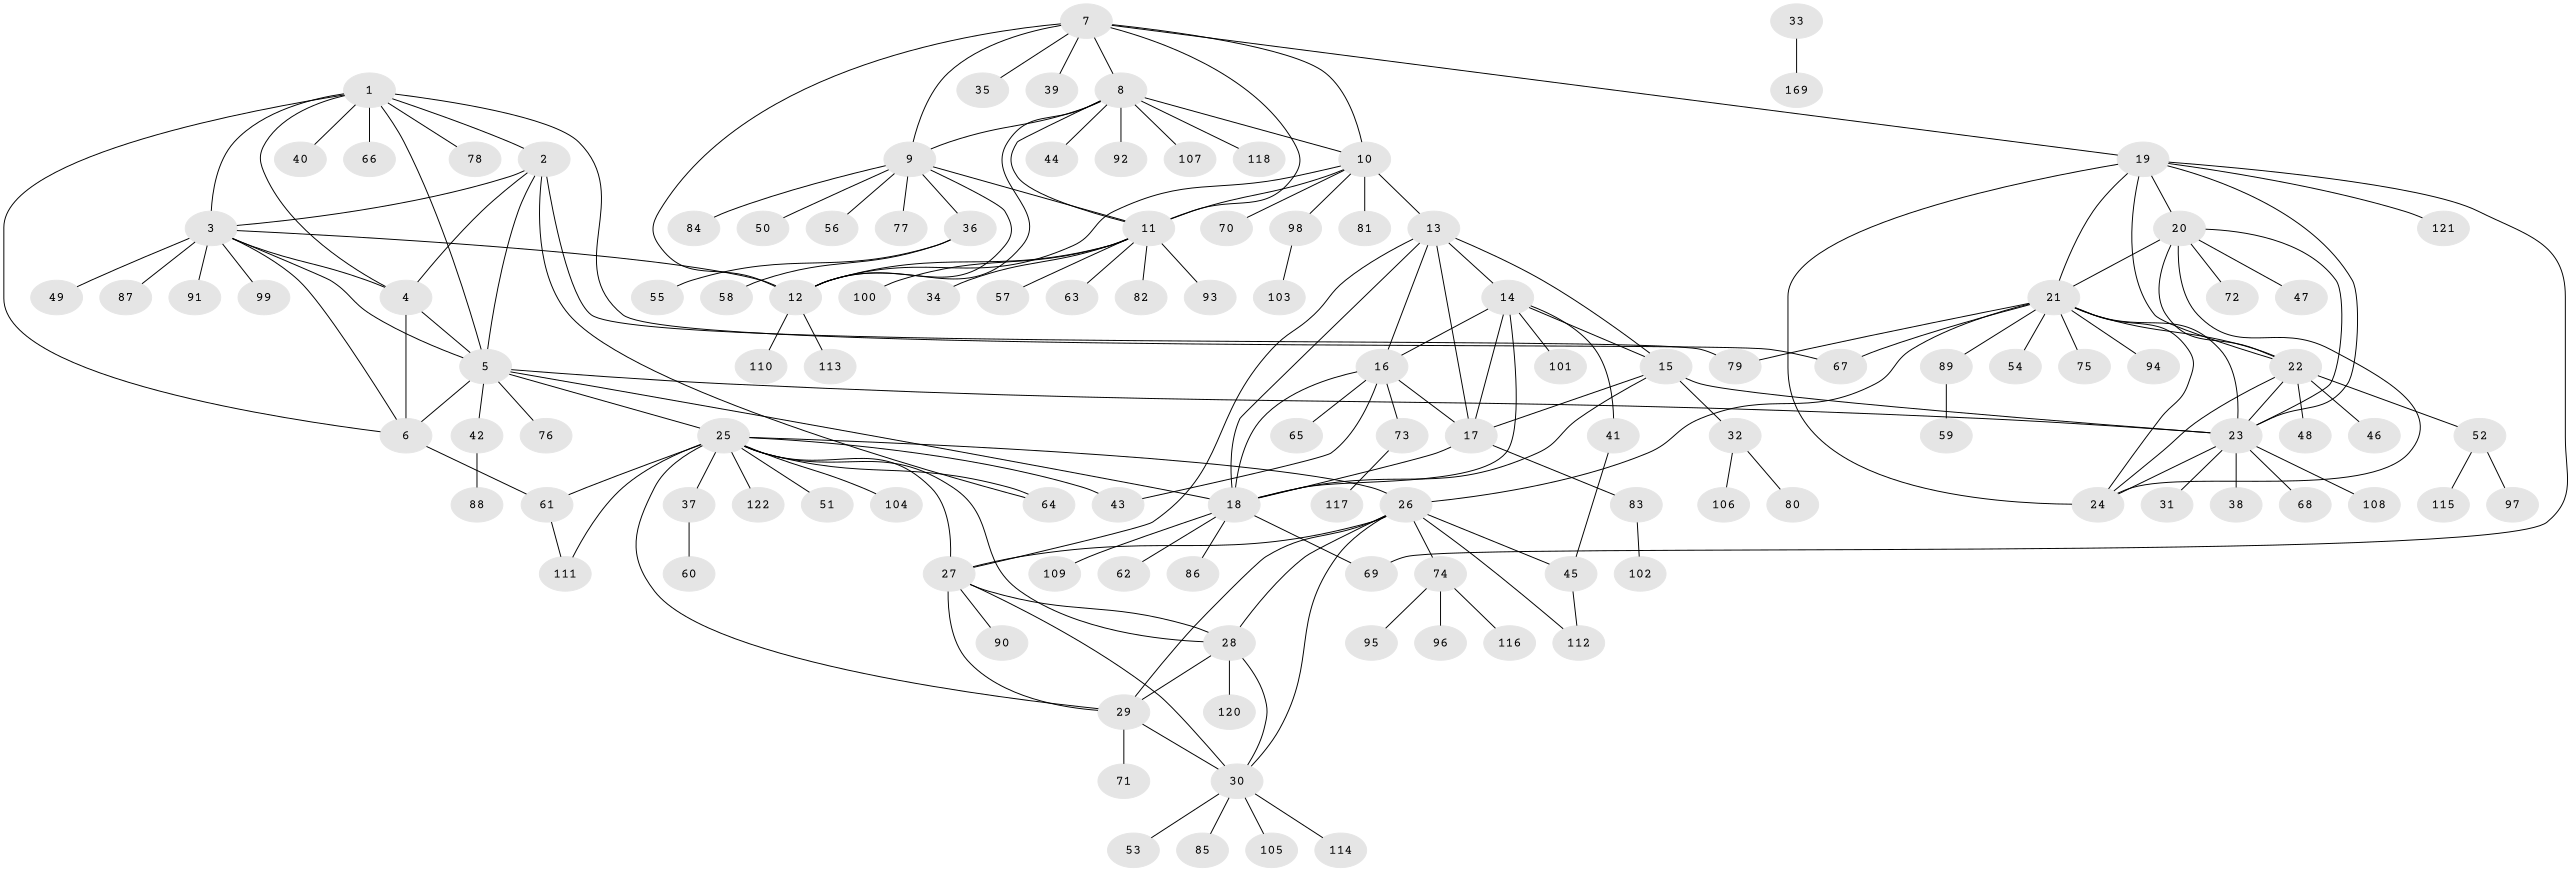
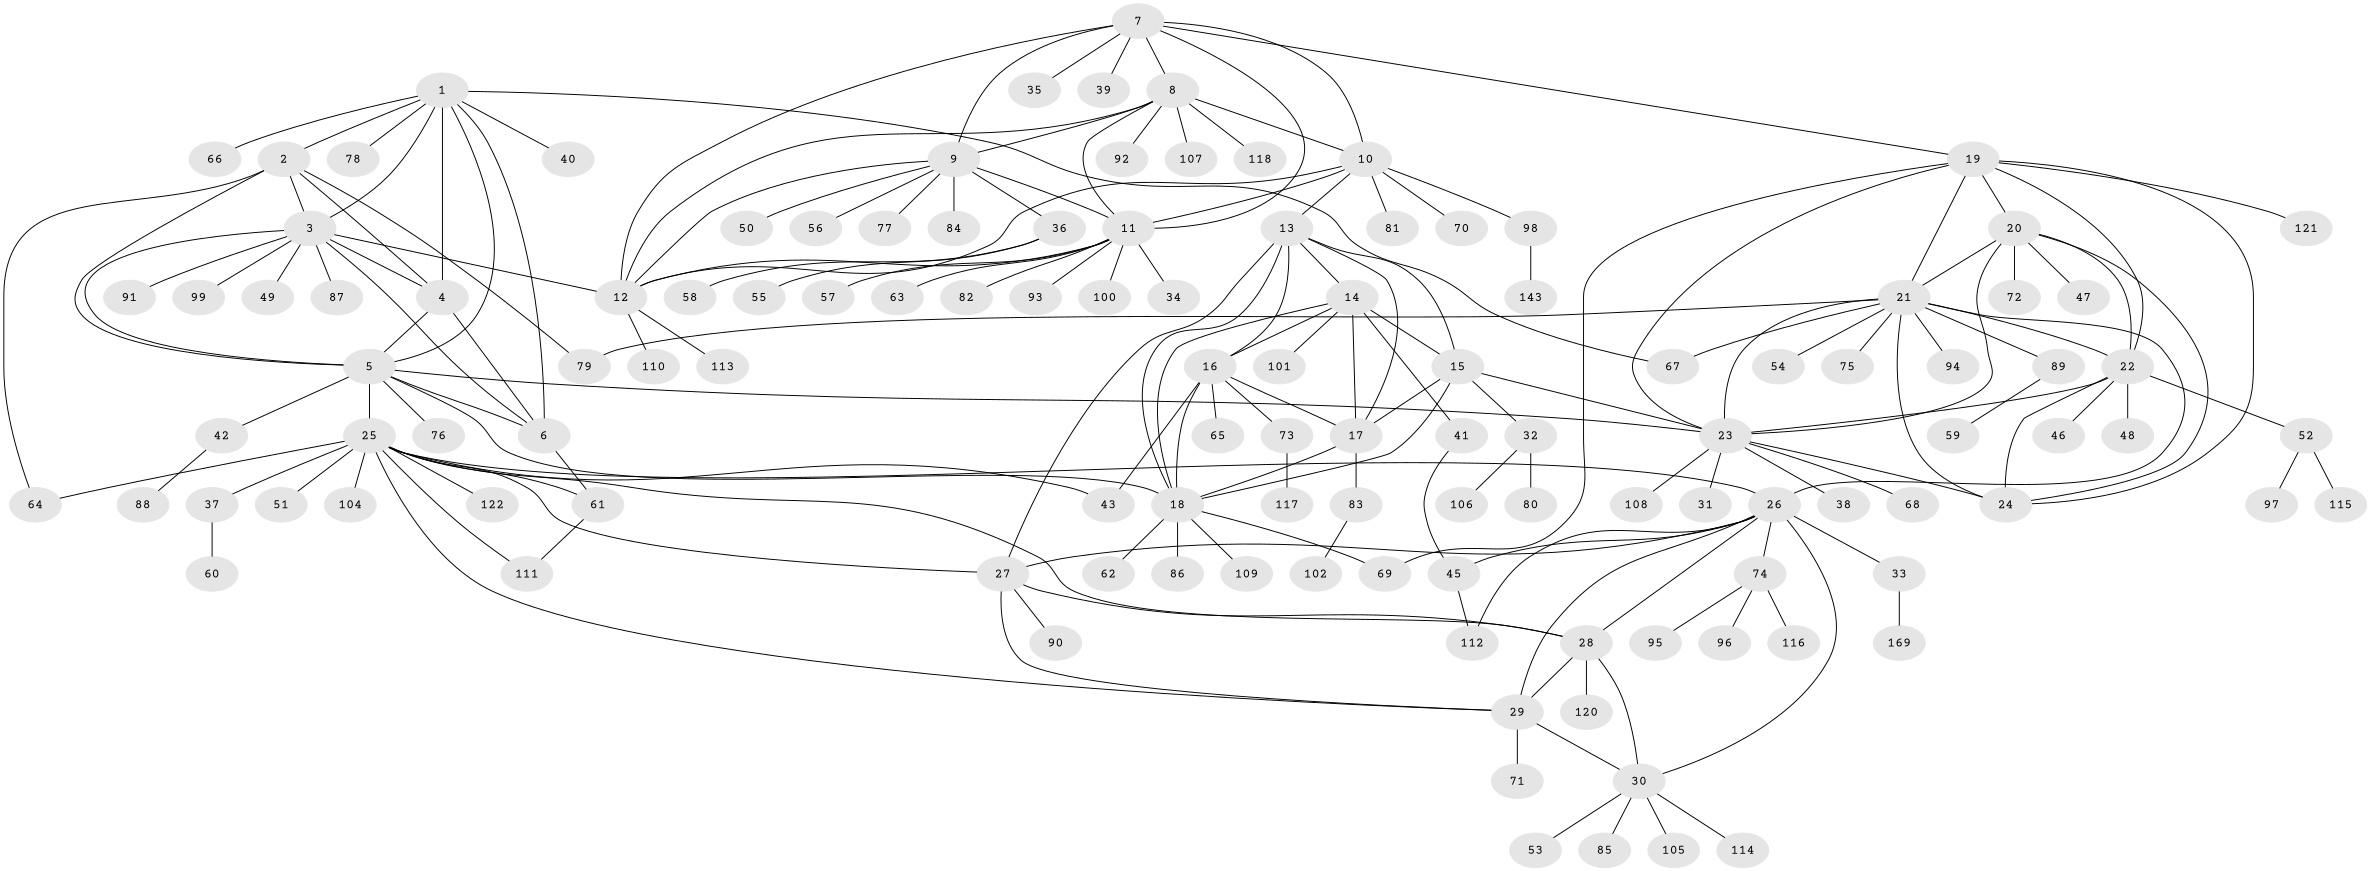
(1052, 159) -> none
(1279, 298) -> (1531, 298)
none -> (1837, 539)
(1109, 660) -> none
